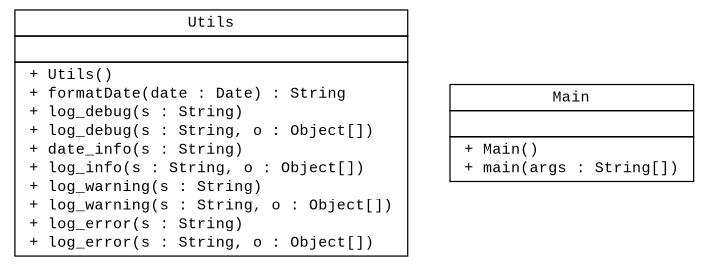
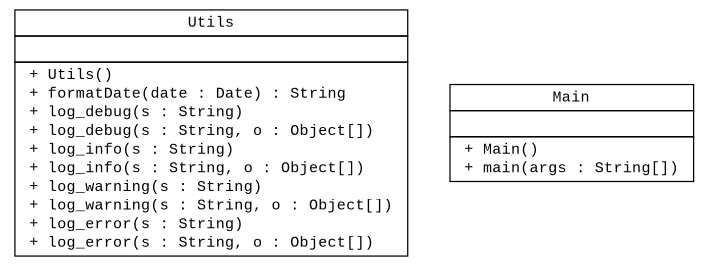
(137, 149) -> (132, 149)
